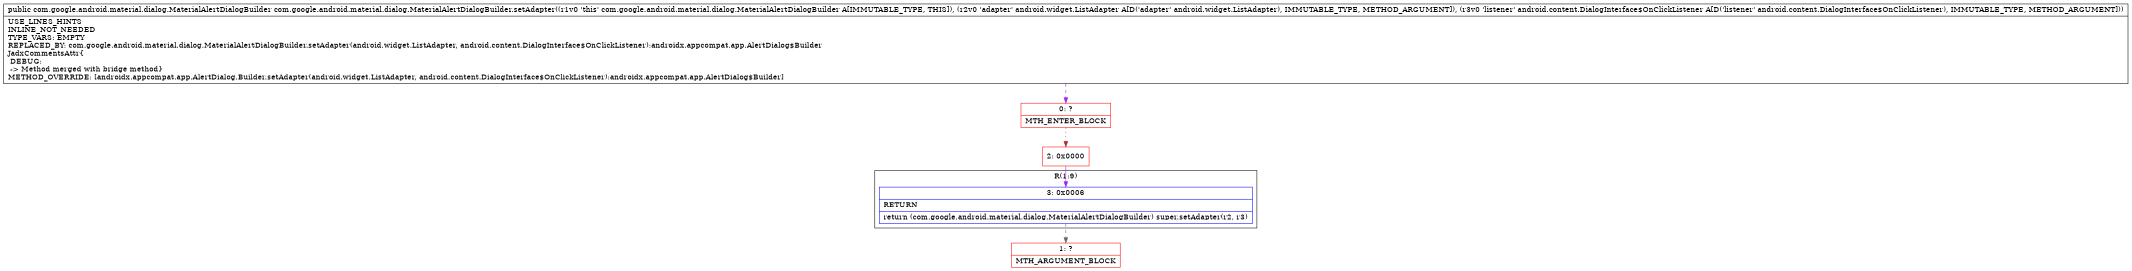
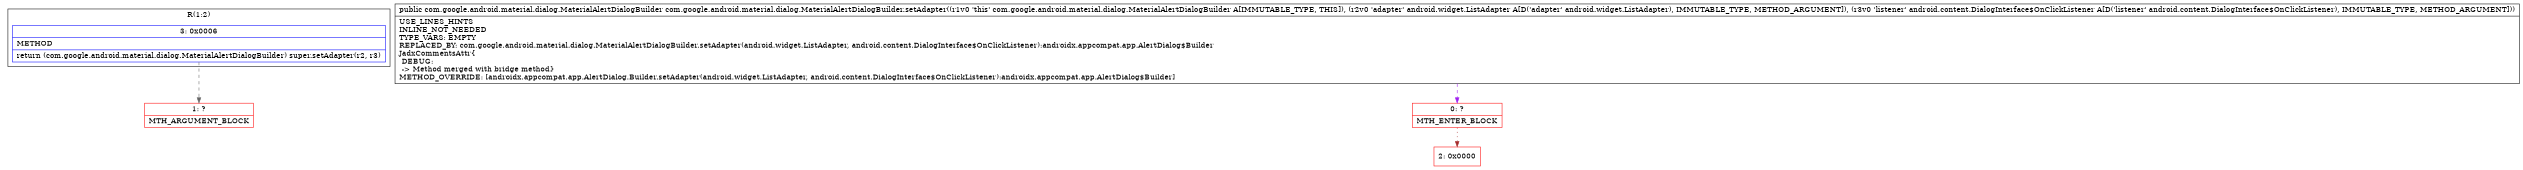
(1066, 174) -> none
(1066, 177) -> (199, 15)
(901, 205) -> (35, 44)
